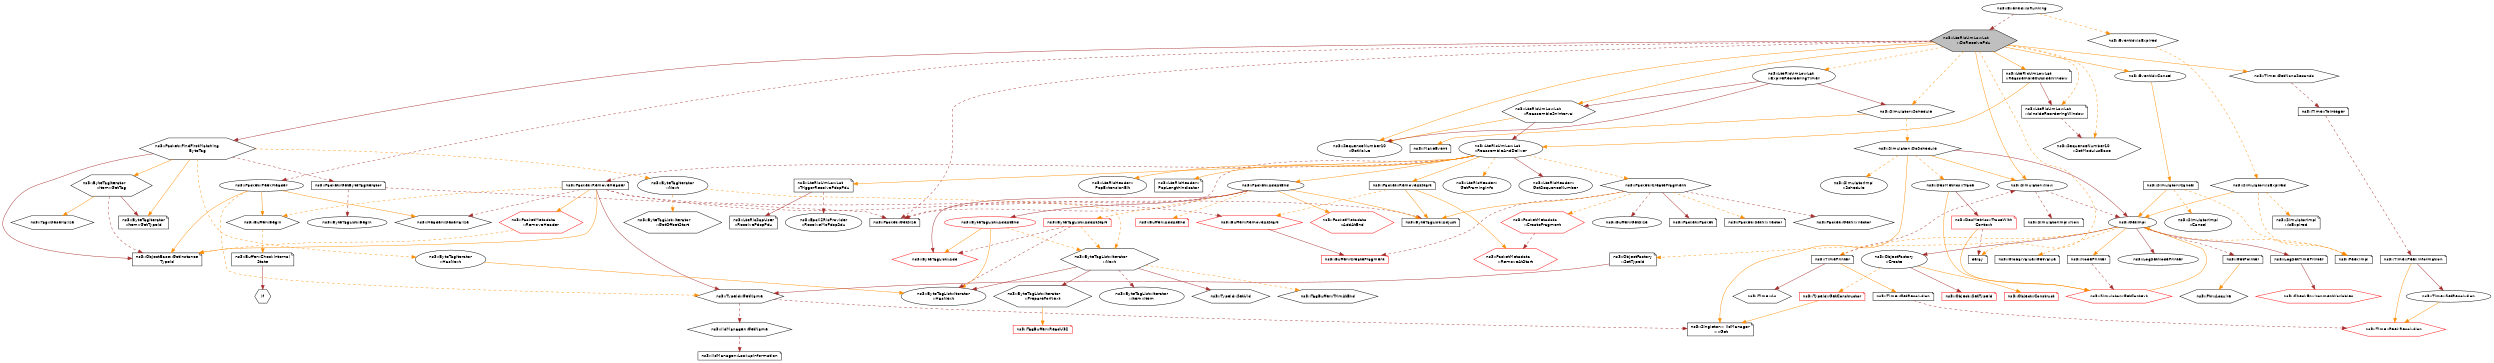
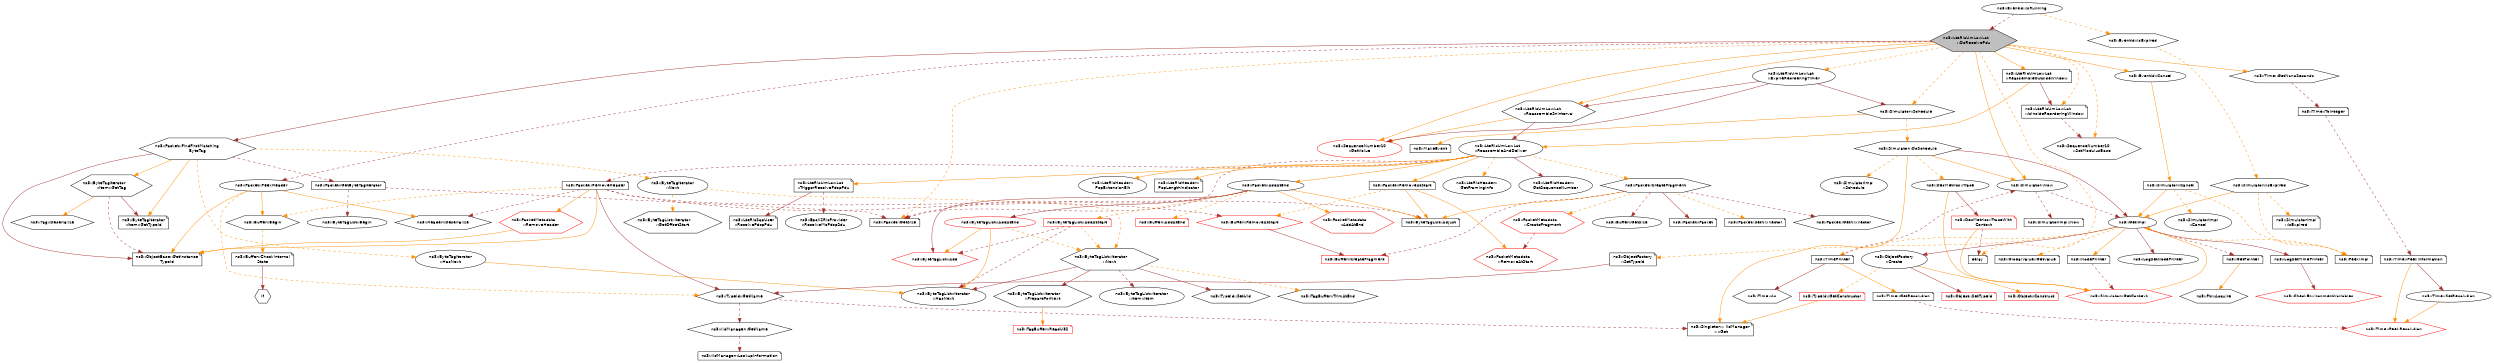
(1378, 59) -> (1378, 59)
(1360, 149) -> (1360, 149)
(359, 242) -> (359, 242)
